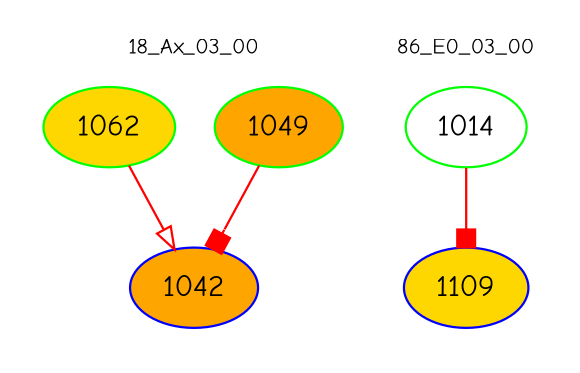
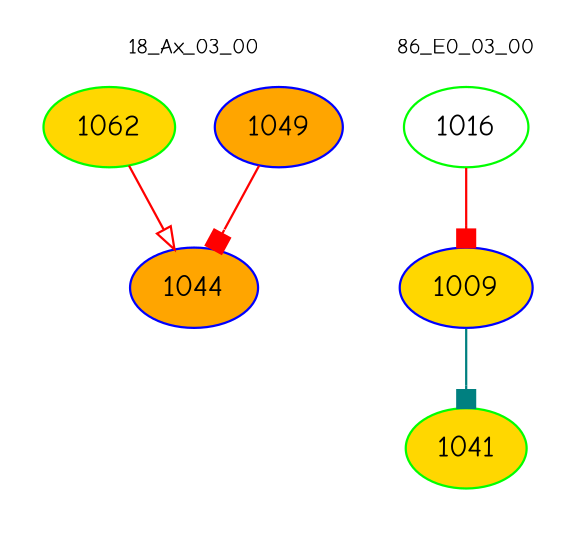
(279, 127) -> (279, 127)
(466, 127) -> (466, 127)
(194, 288) -> (194, 288)
(466, 288) -> (466, 288)
none -> (466, 448)
